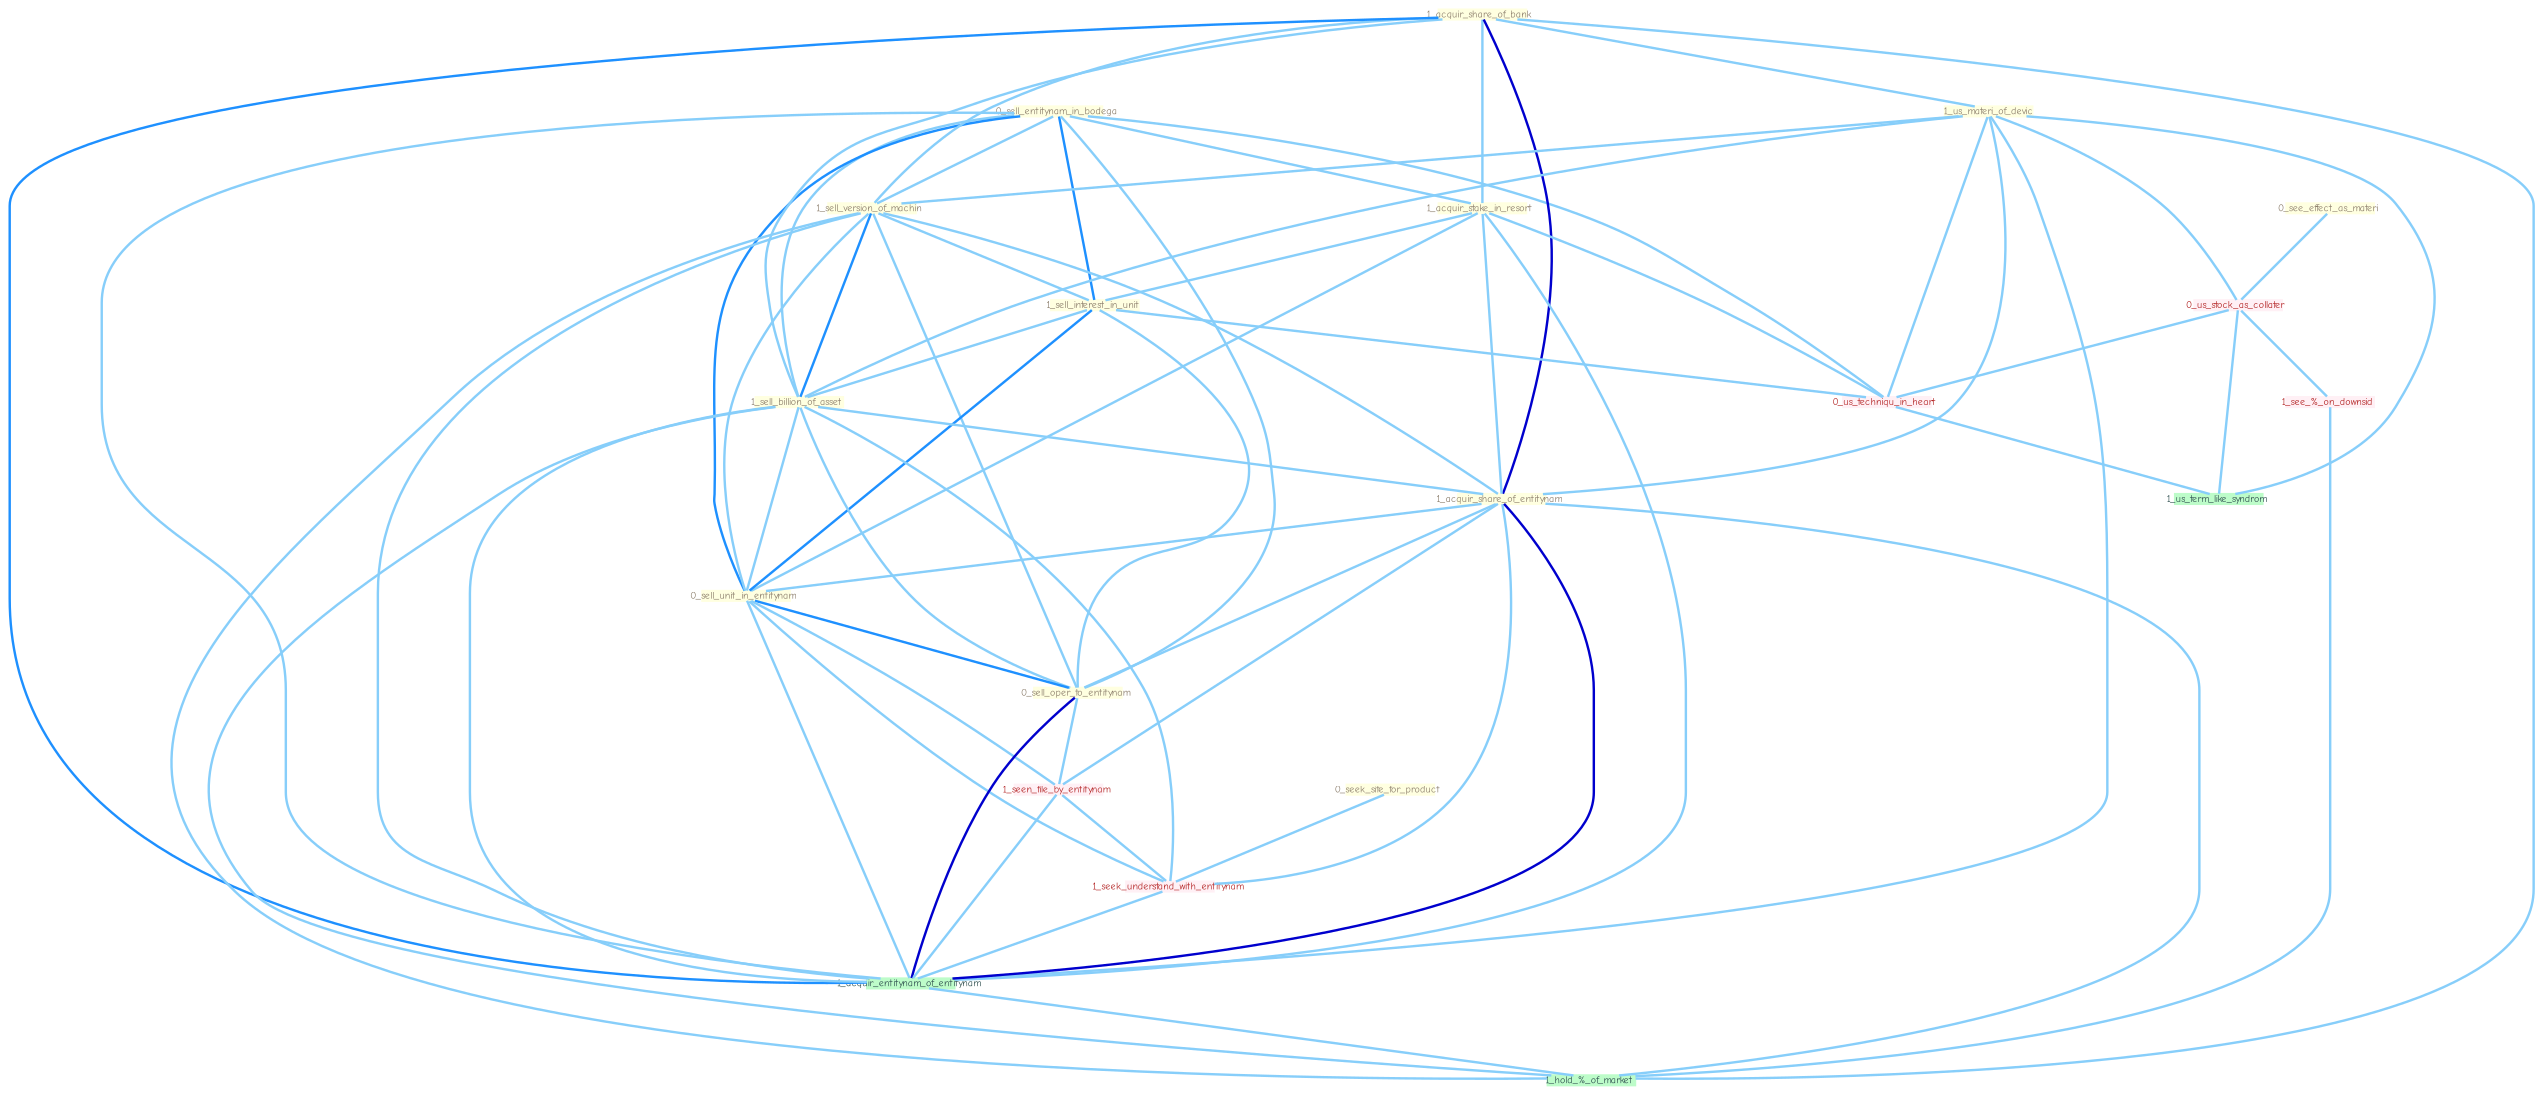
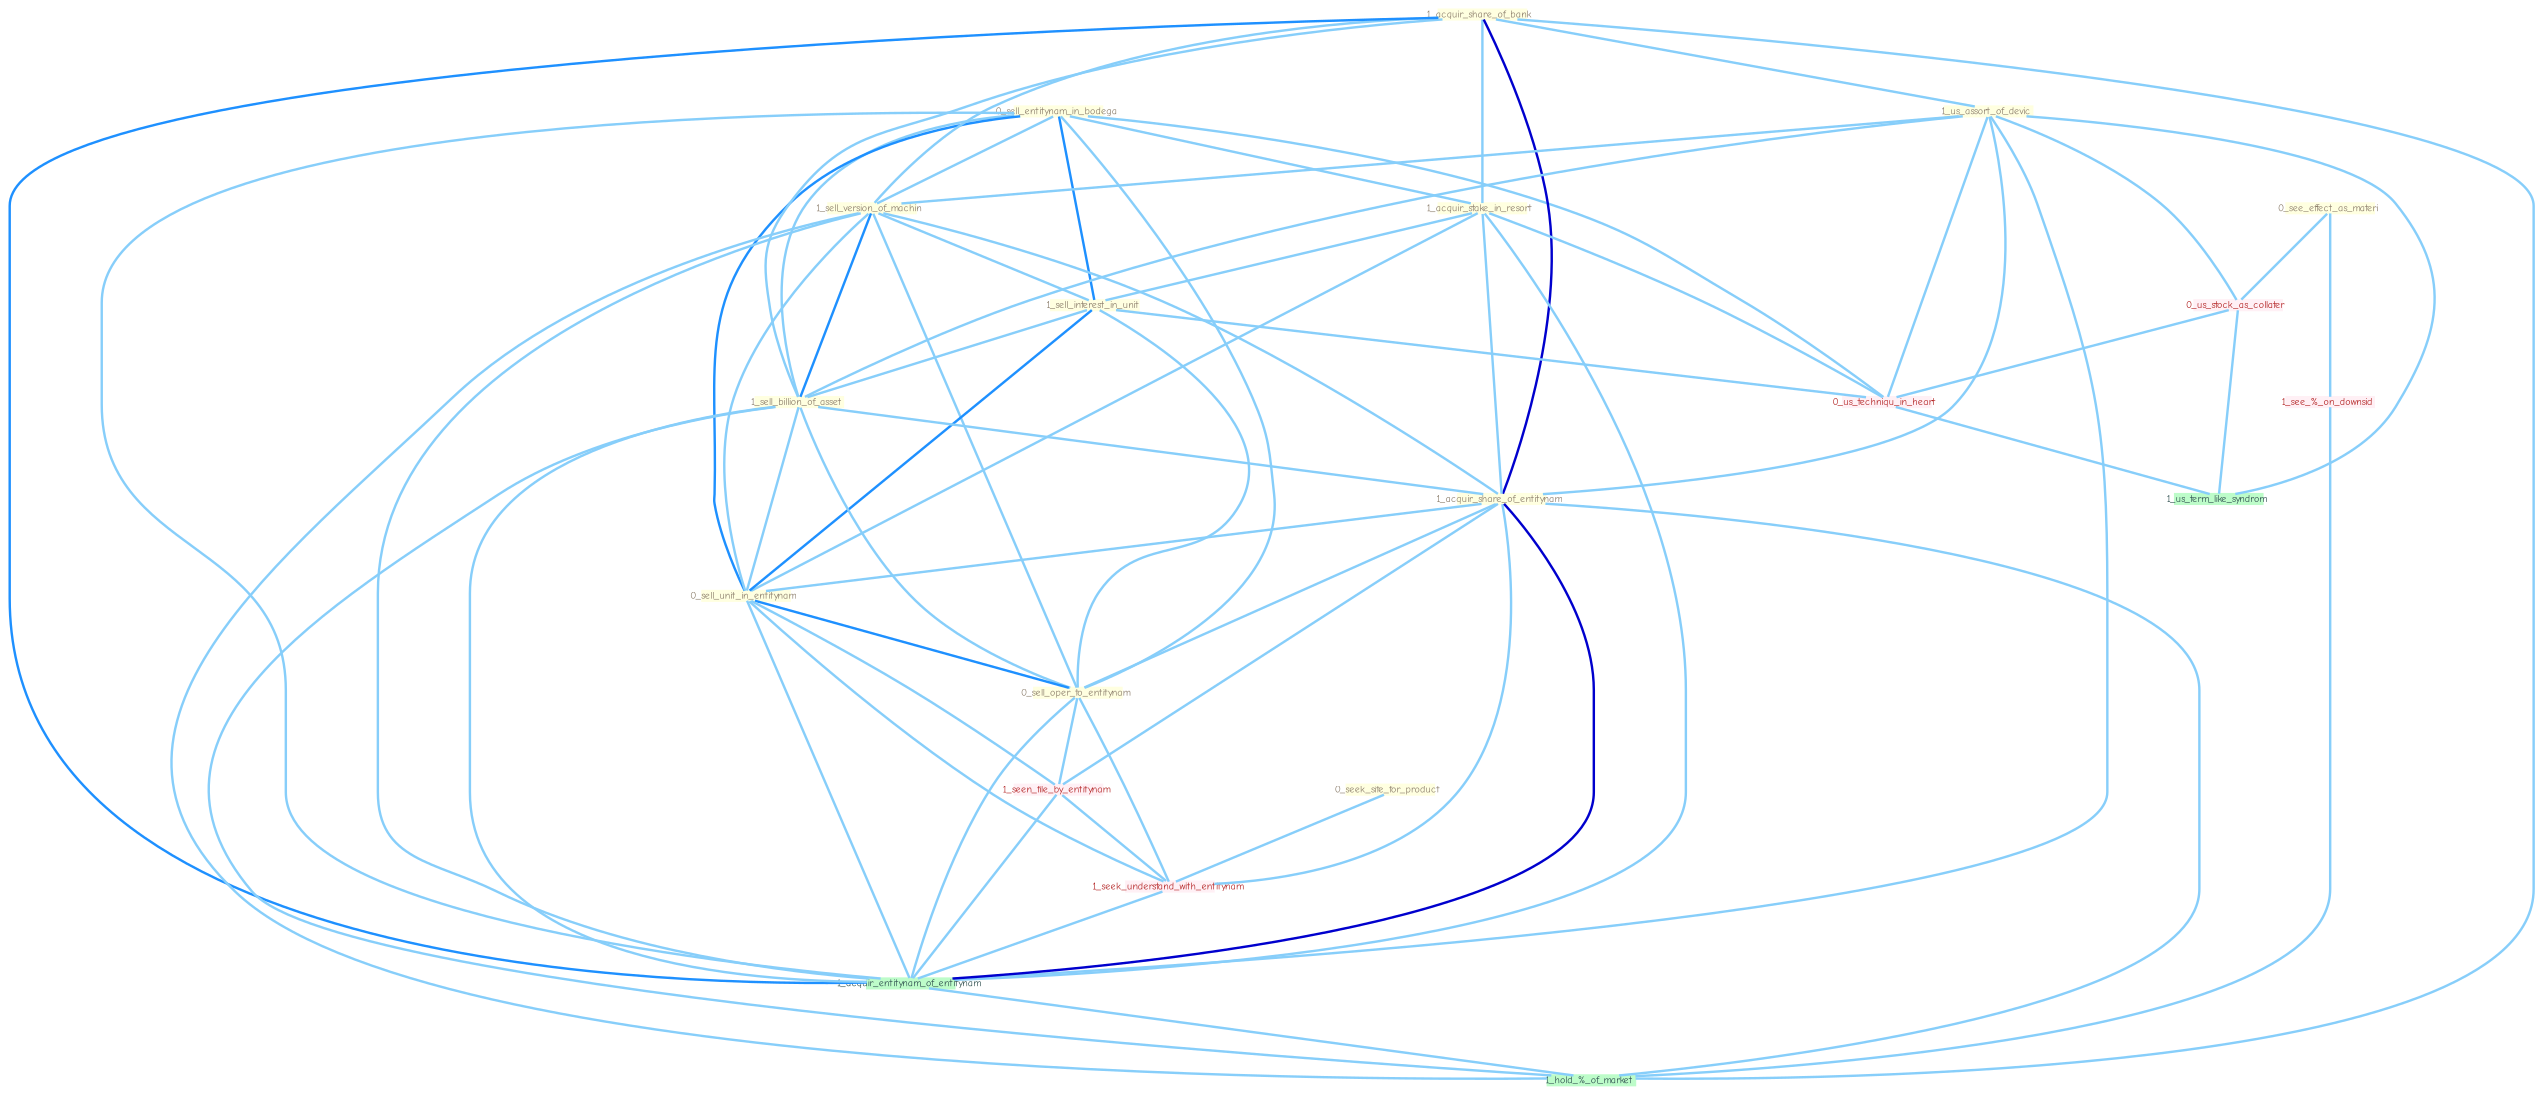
(1989, 111) -> (1989, 111)
(2284, 354) -> (2330, 305)
(1067, 590) -> (1126, 789)
(971, 824) -> (971, 824)
